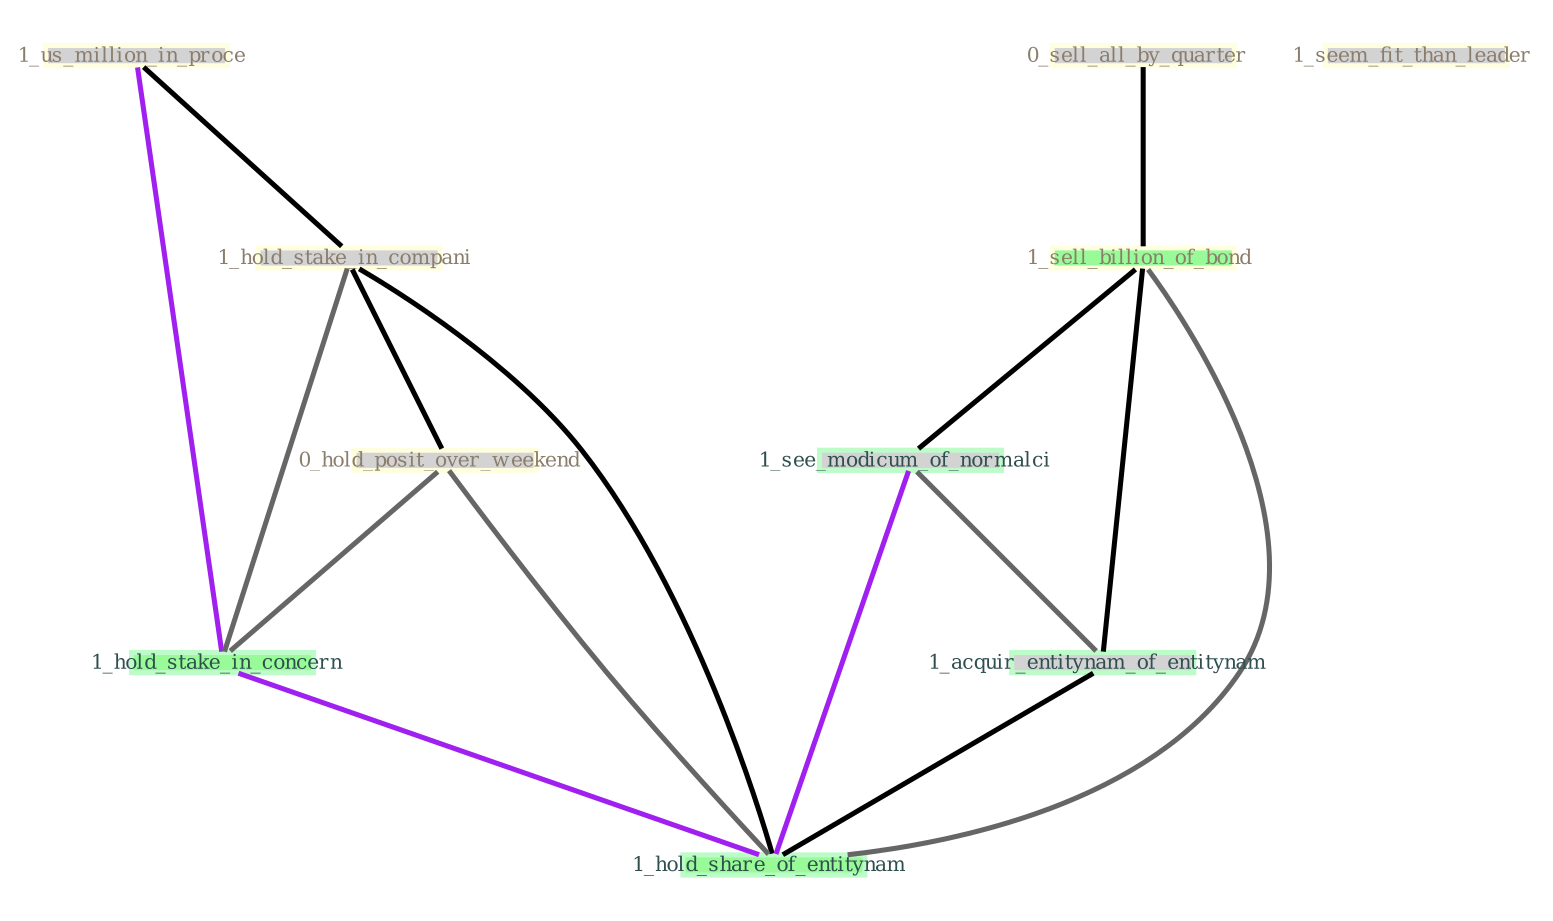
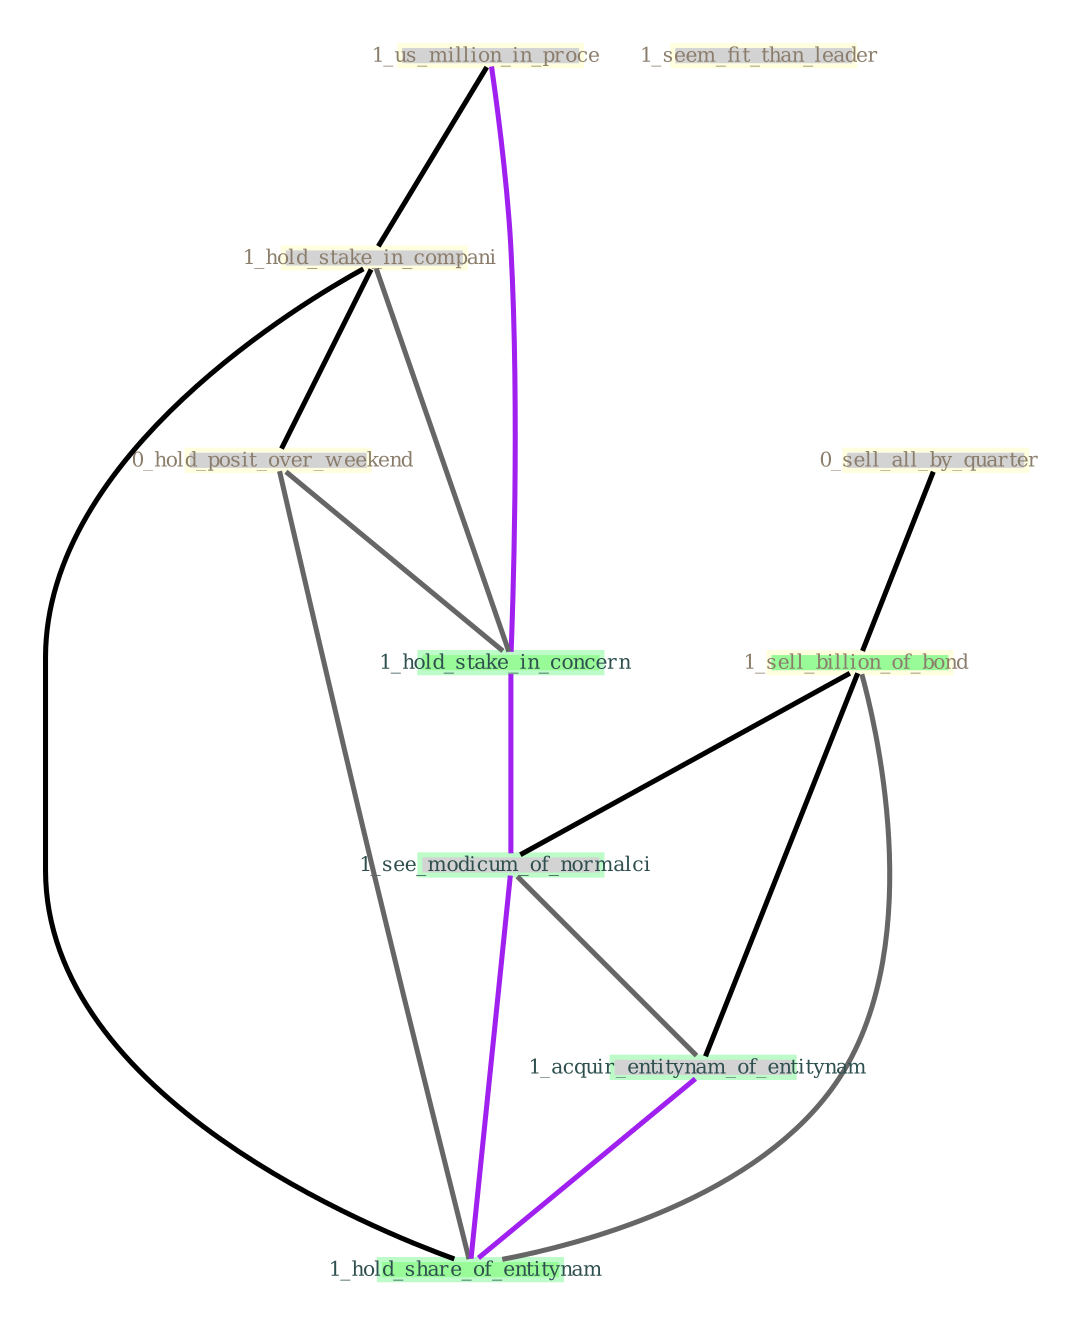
(499, 764) -> (511, 764)
(938, 764) -> (587, 1168)
